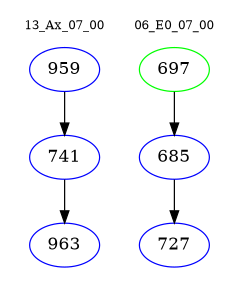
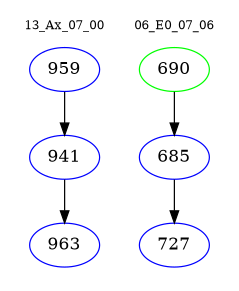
(174, 26) -> (174, 26)
(174, 70) -> (174, 70)
(65, 157) -> (65, 157)
